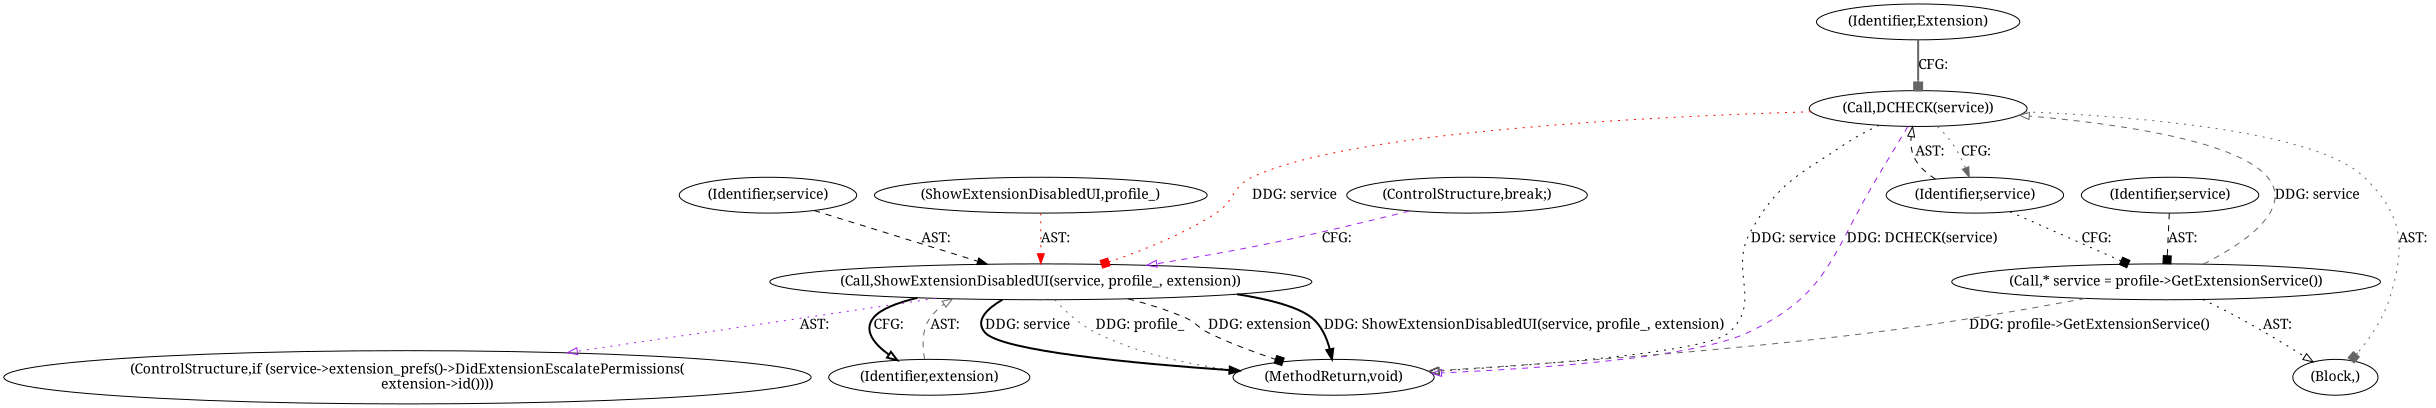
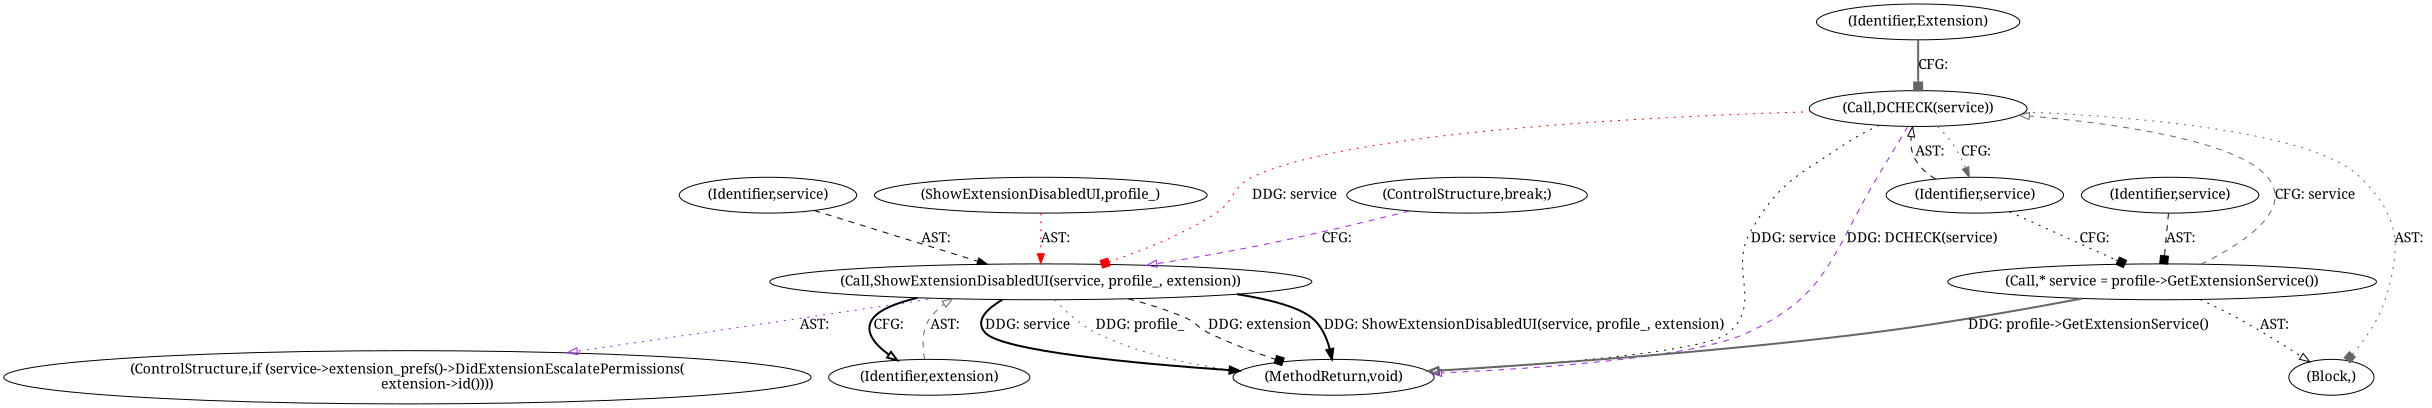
(2318, 195) -> (2316, 195)
(1763, 345) -> (1762, 345)
